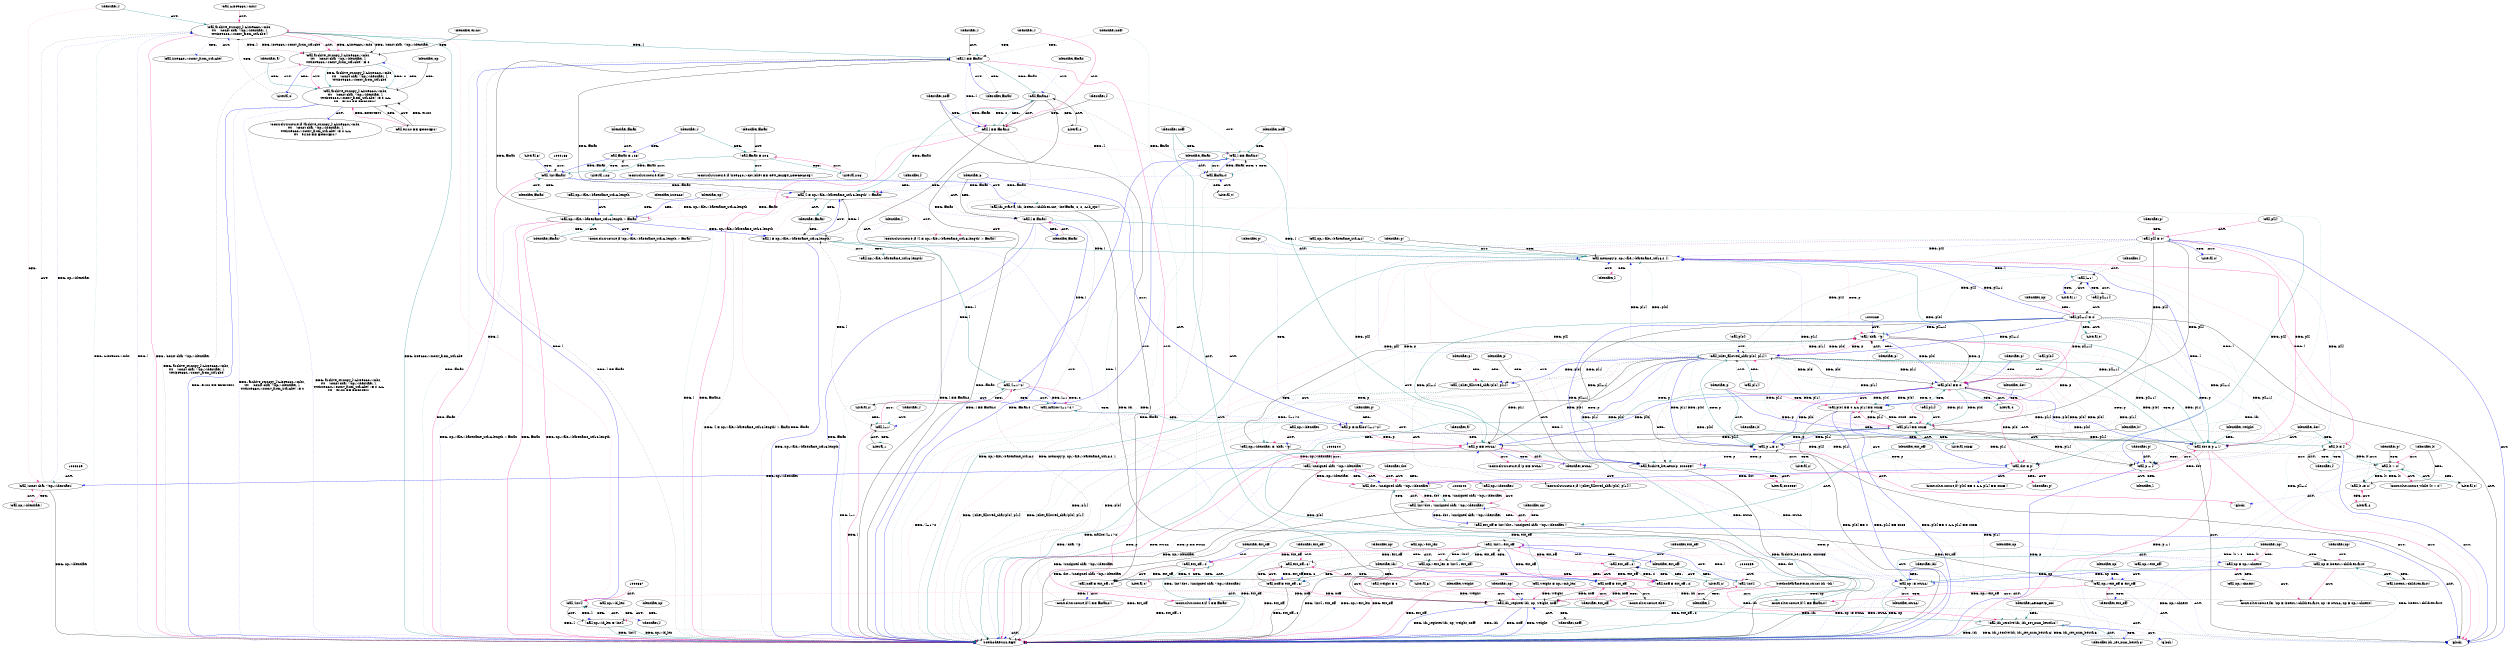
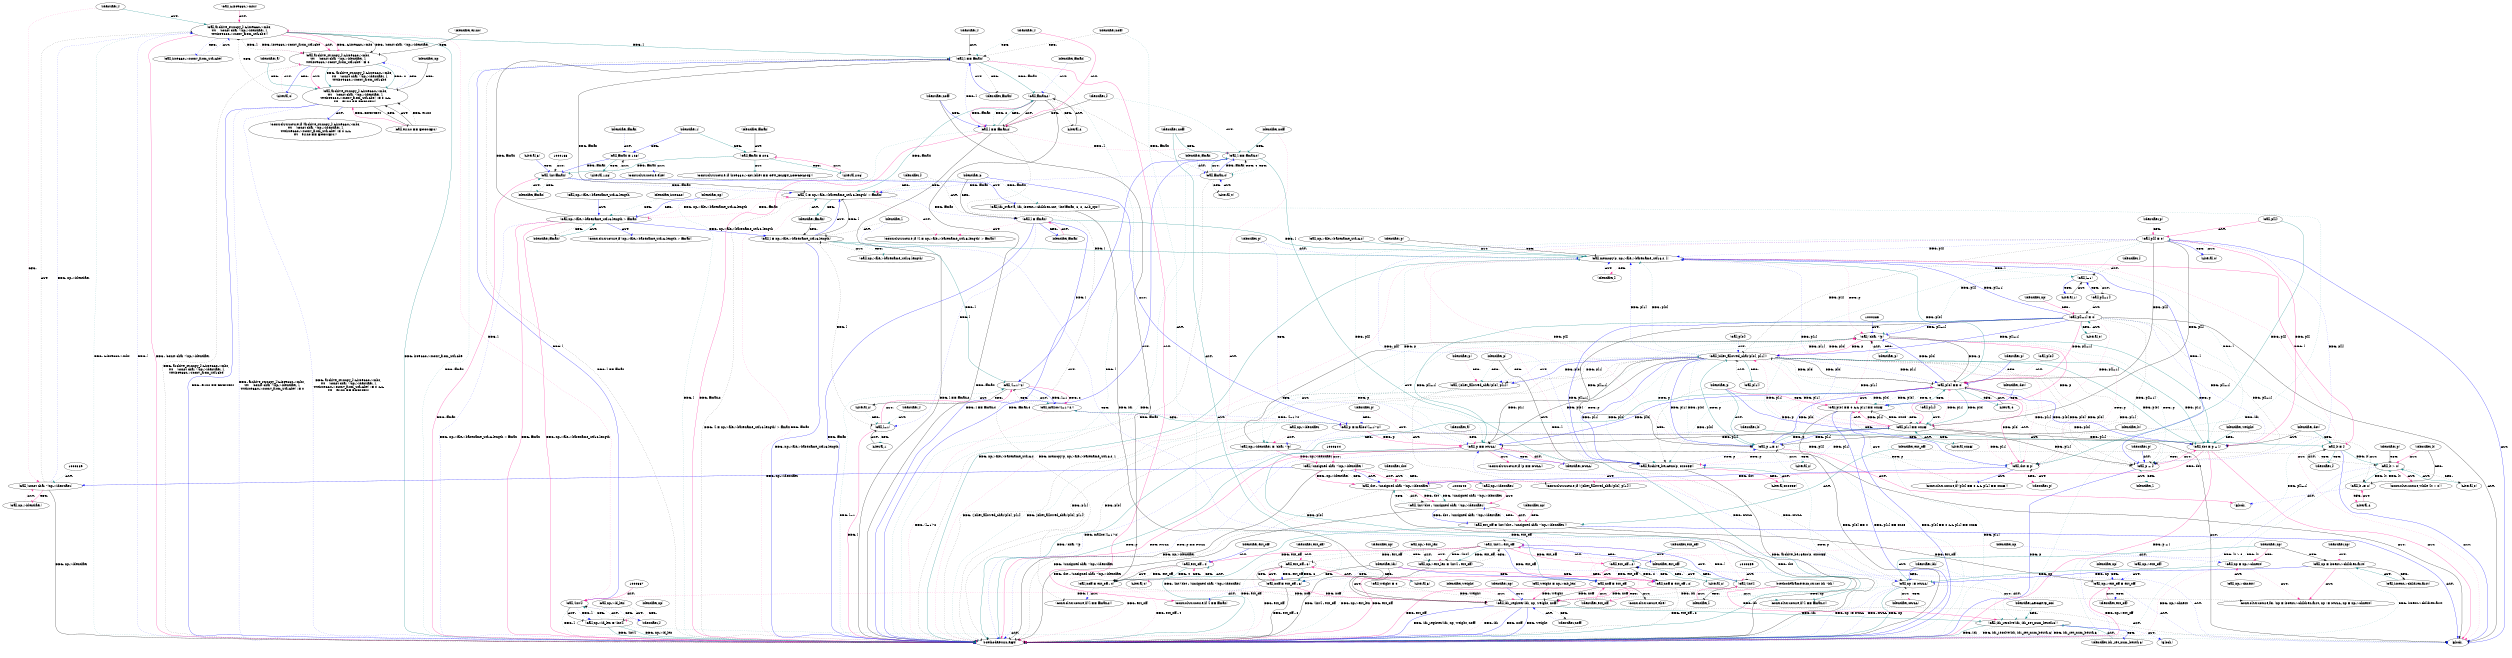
(2169, 408) -> (2169, 408)
(2245, 574) -> none
(1954, 593) -> (1607, 640)
